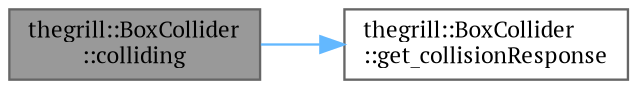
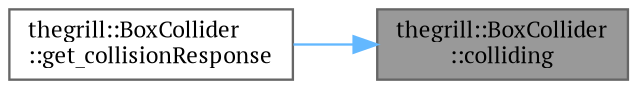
(290, 45) -> (323, 45)
